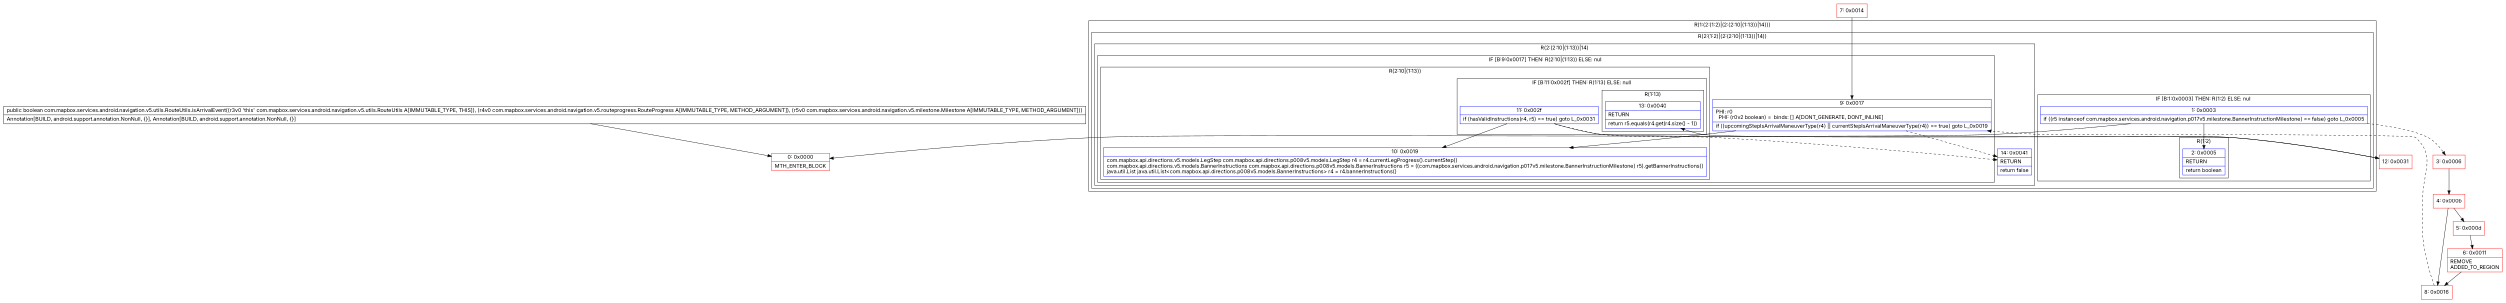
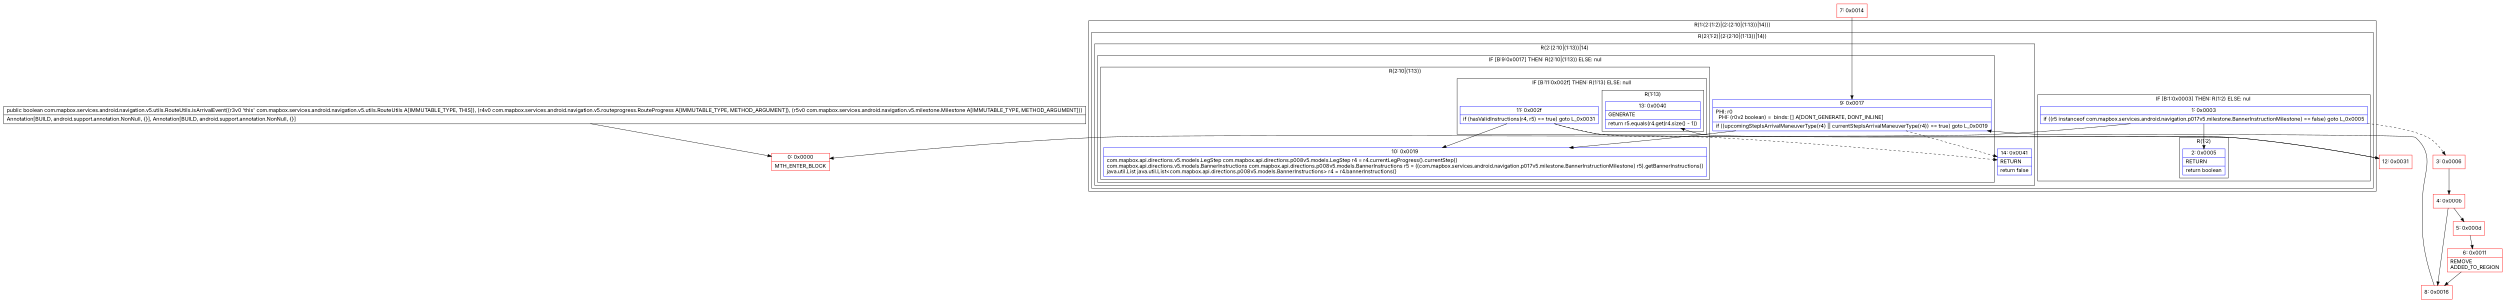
(1619, 115) -> (1622, 115)
(2280, 135) -> (2280, 135)
